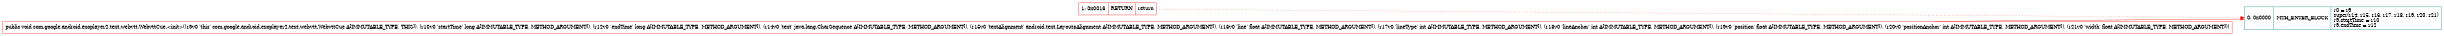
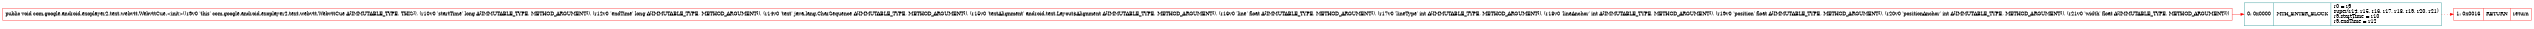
(1699, 13) -> (2446, 14)
